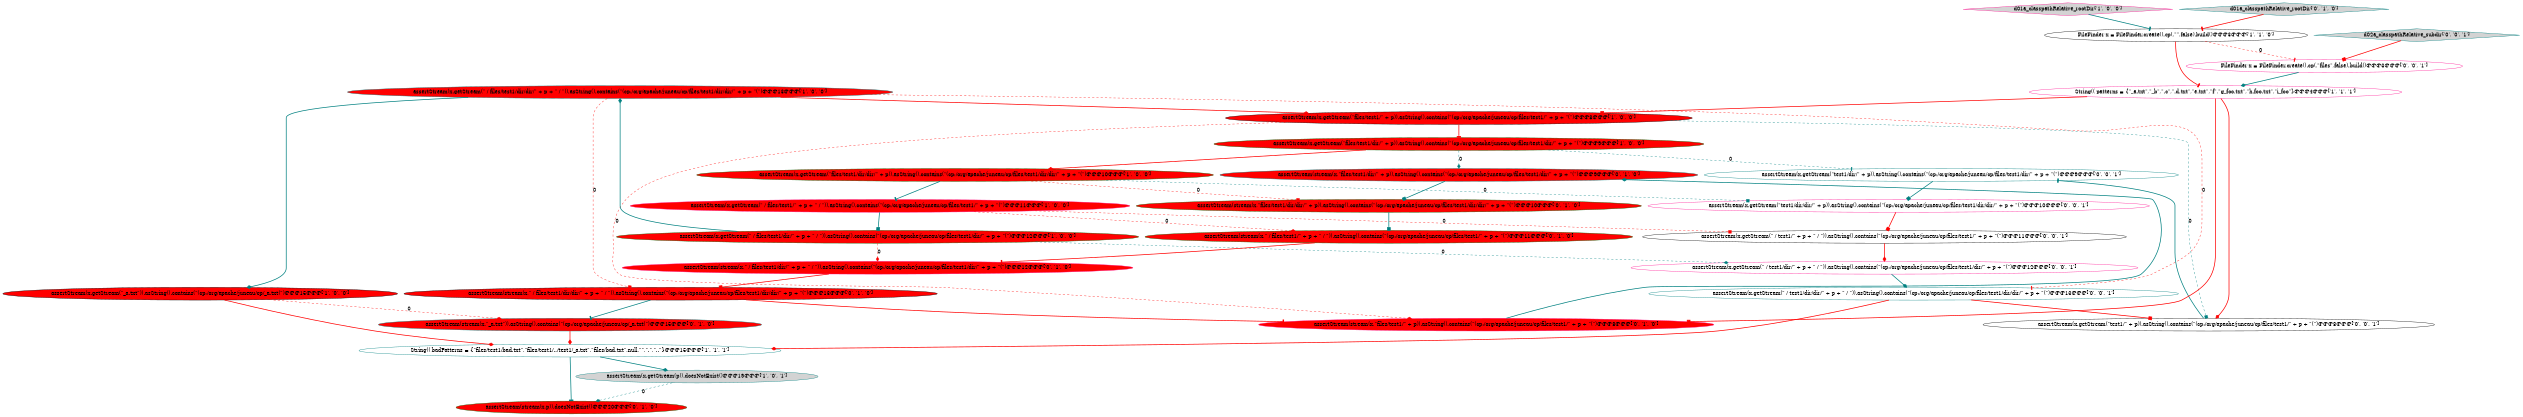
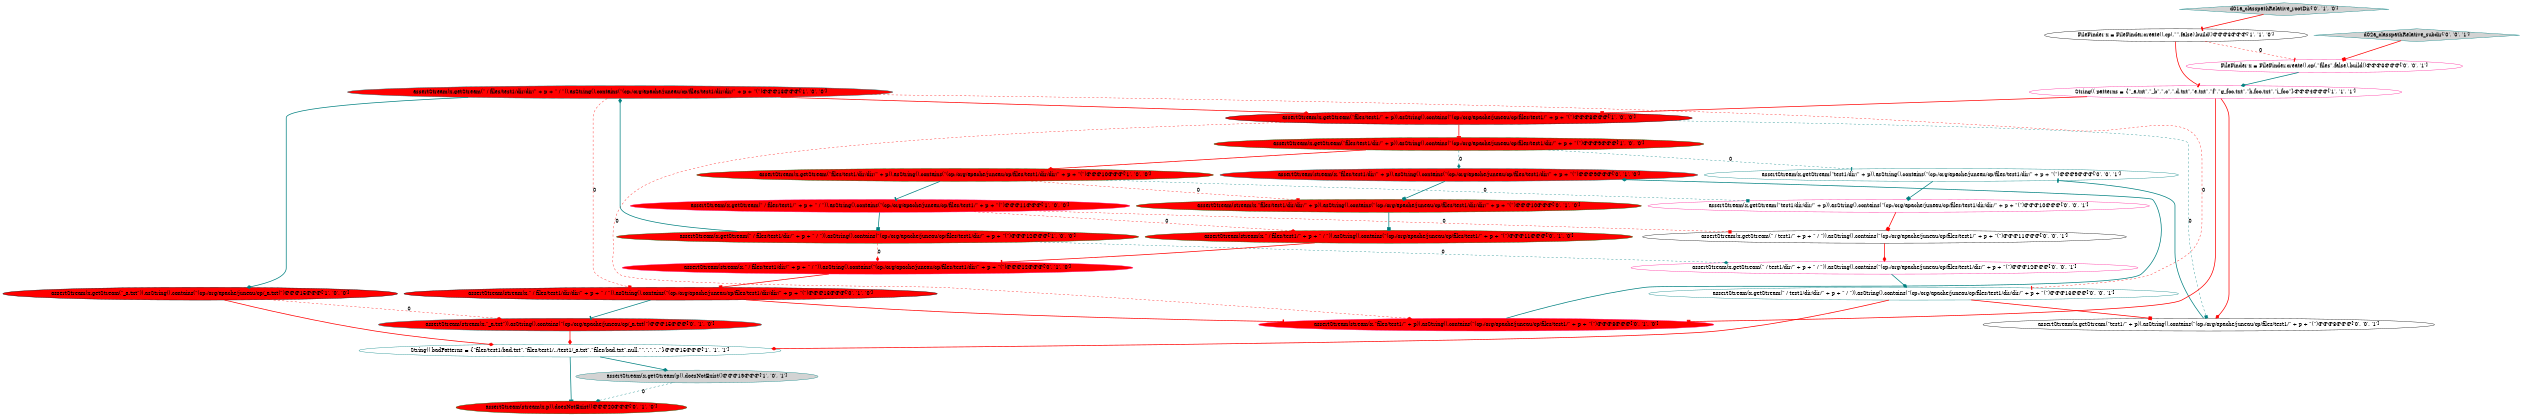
(2068, 9) -> none
